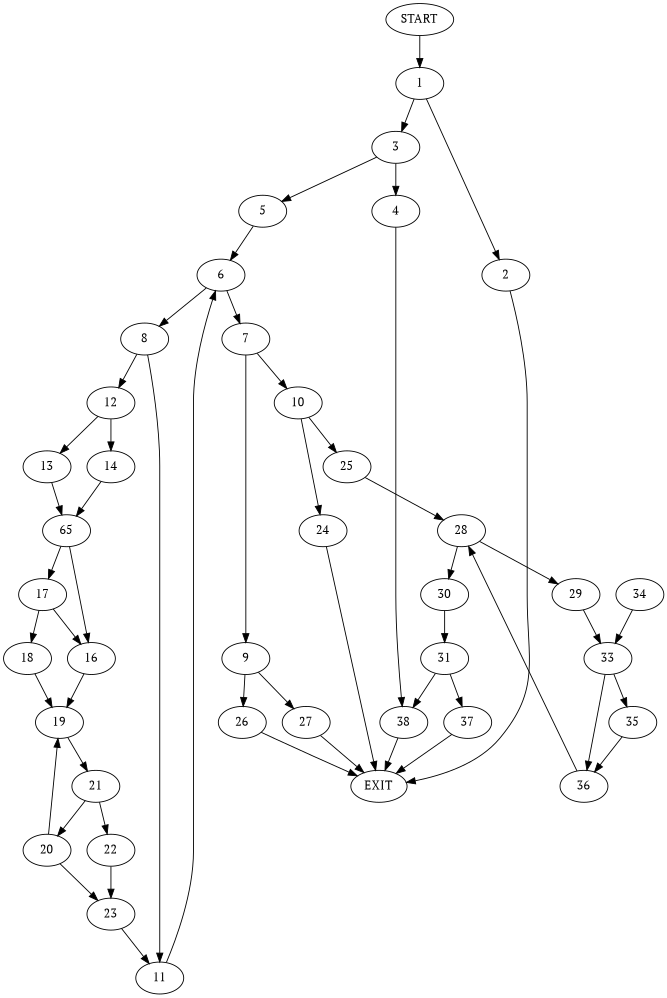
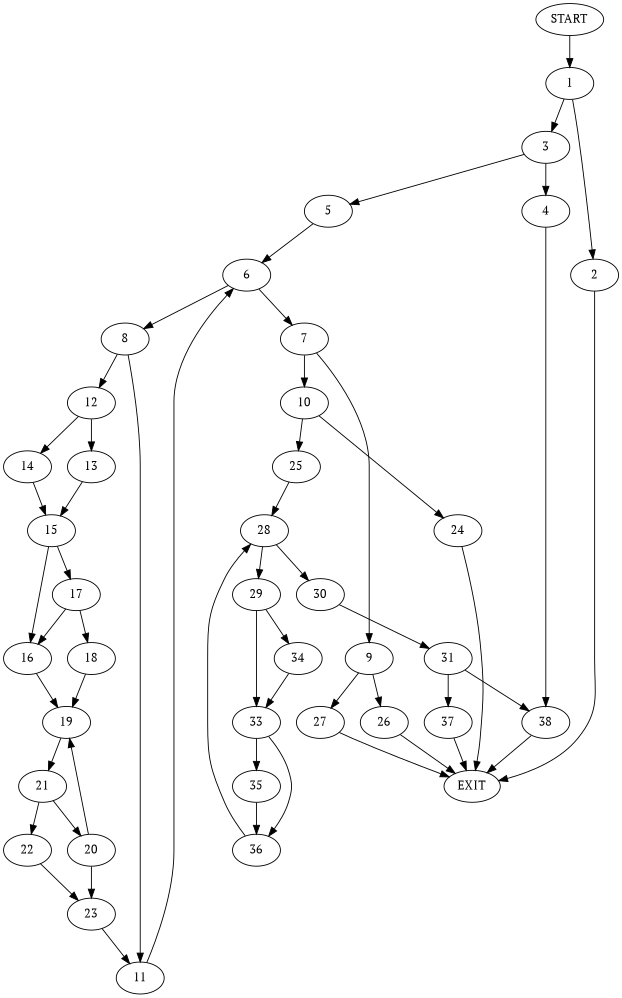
(67, 531) -> (51, 531)
none -> (275, 623)
